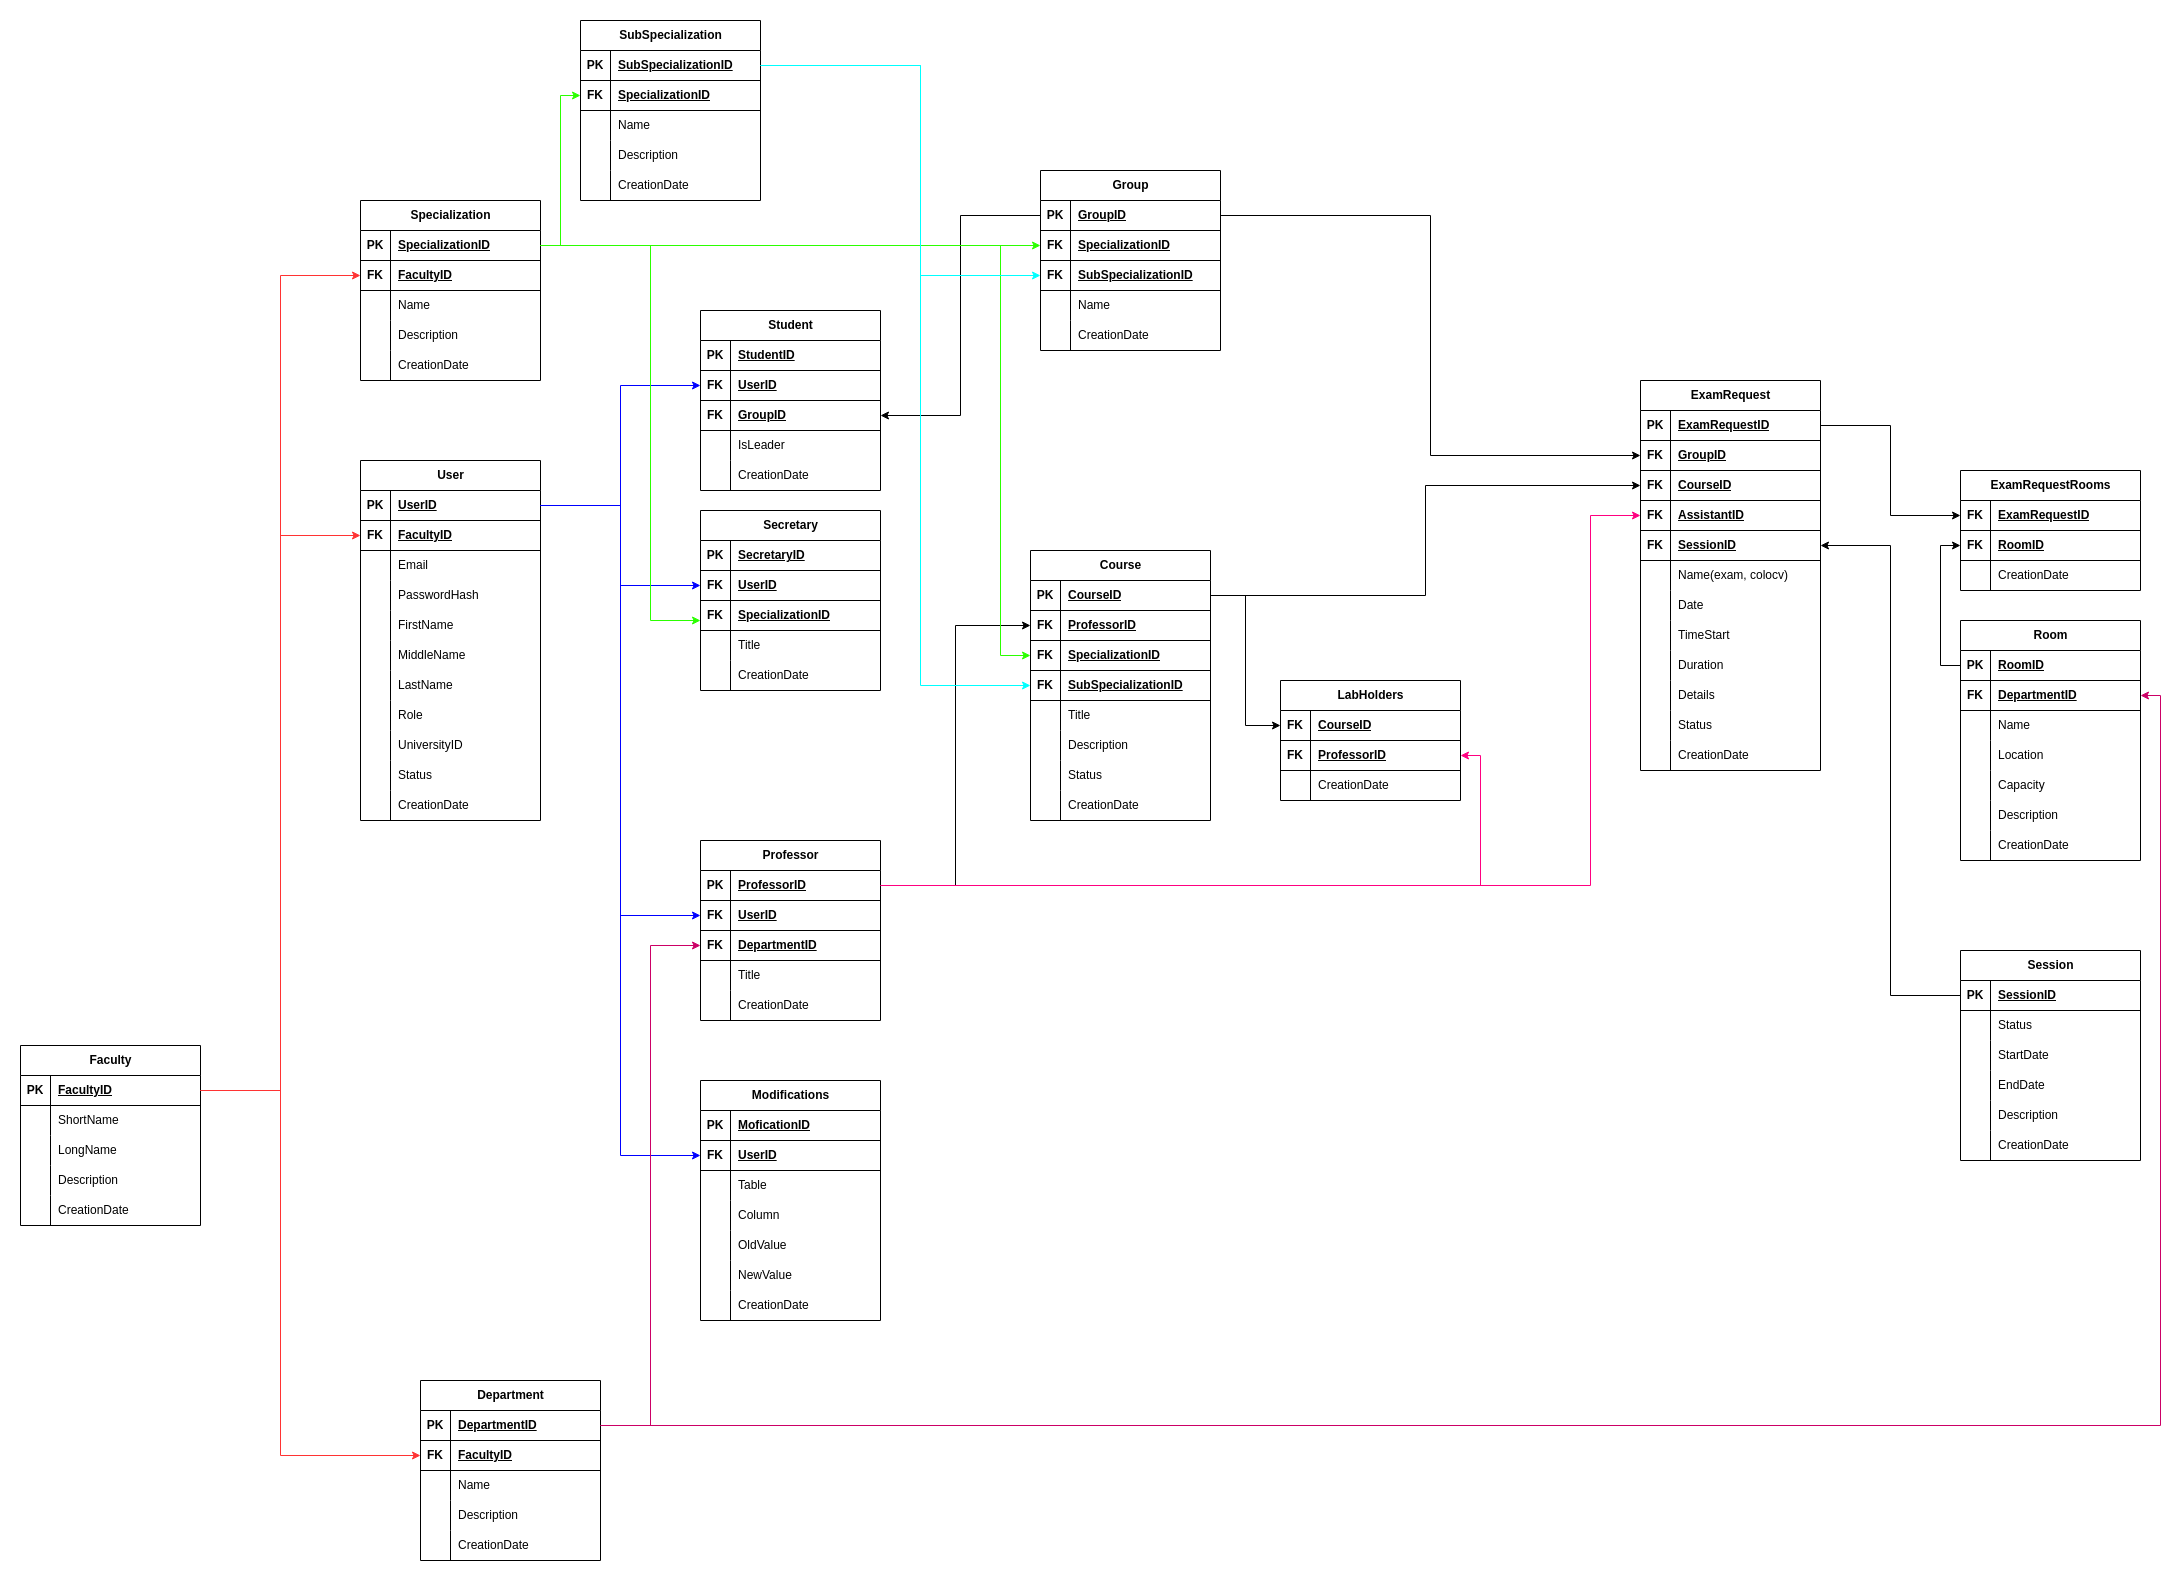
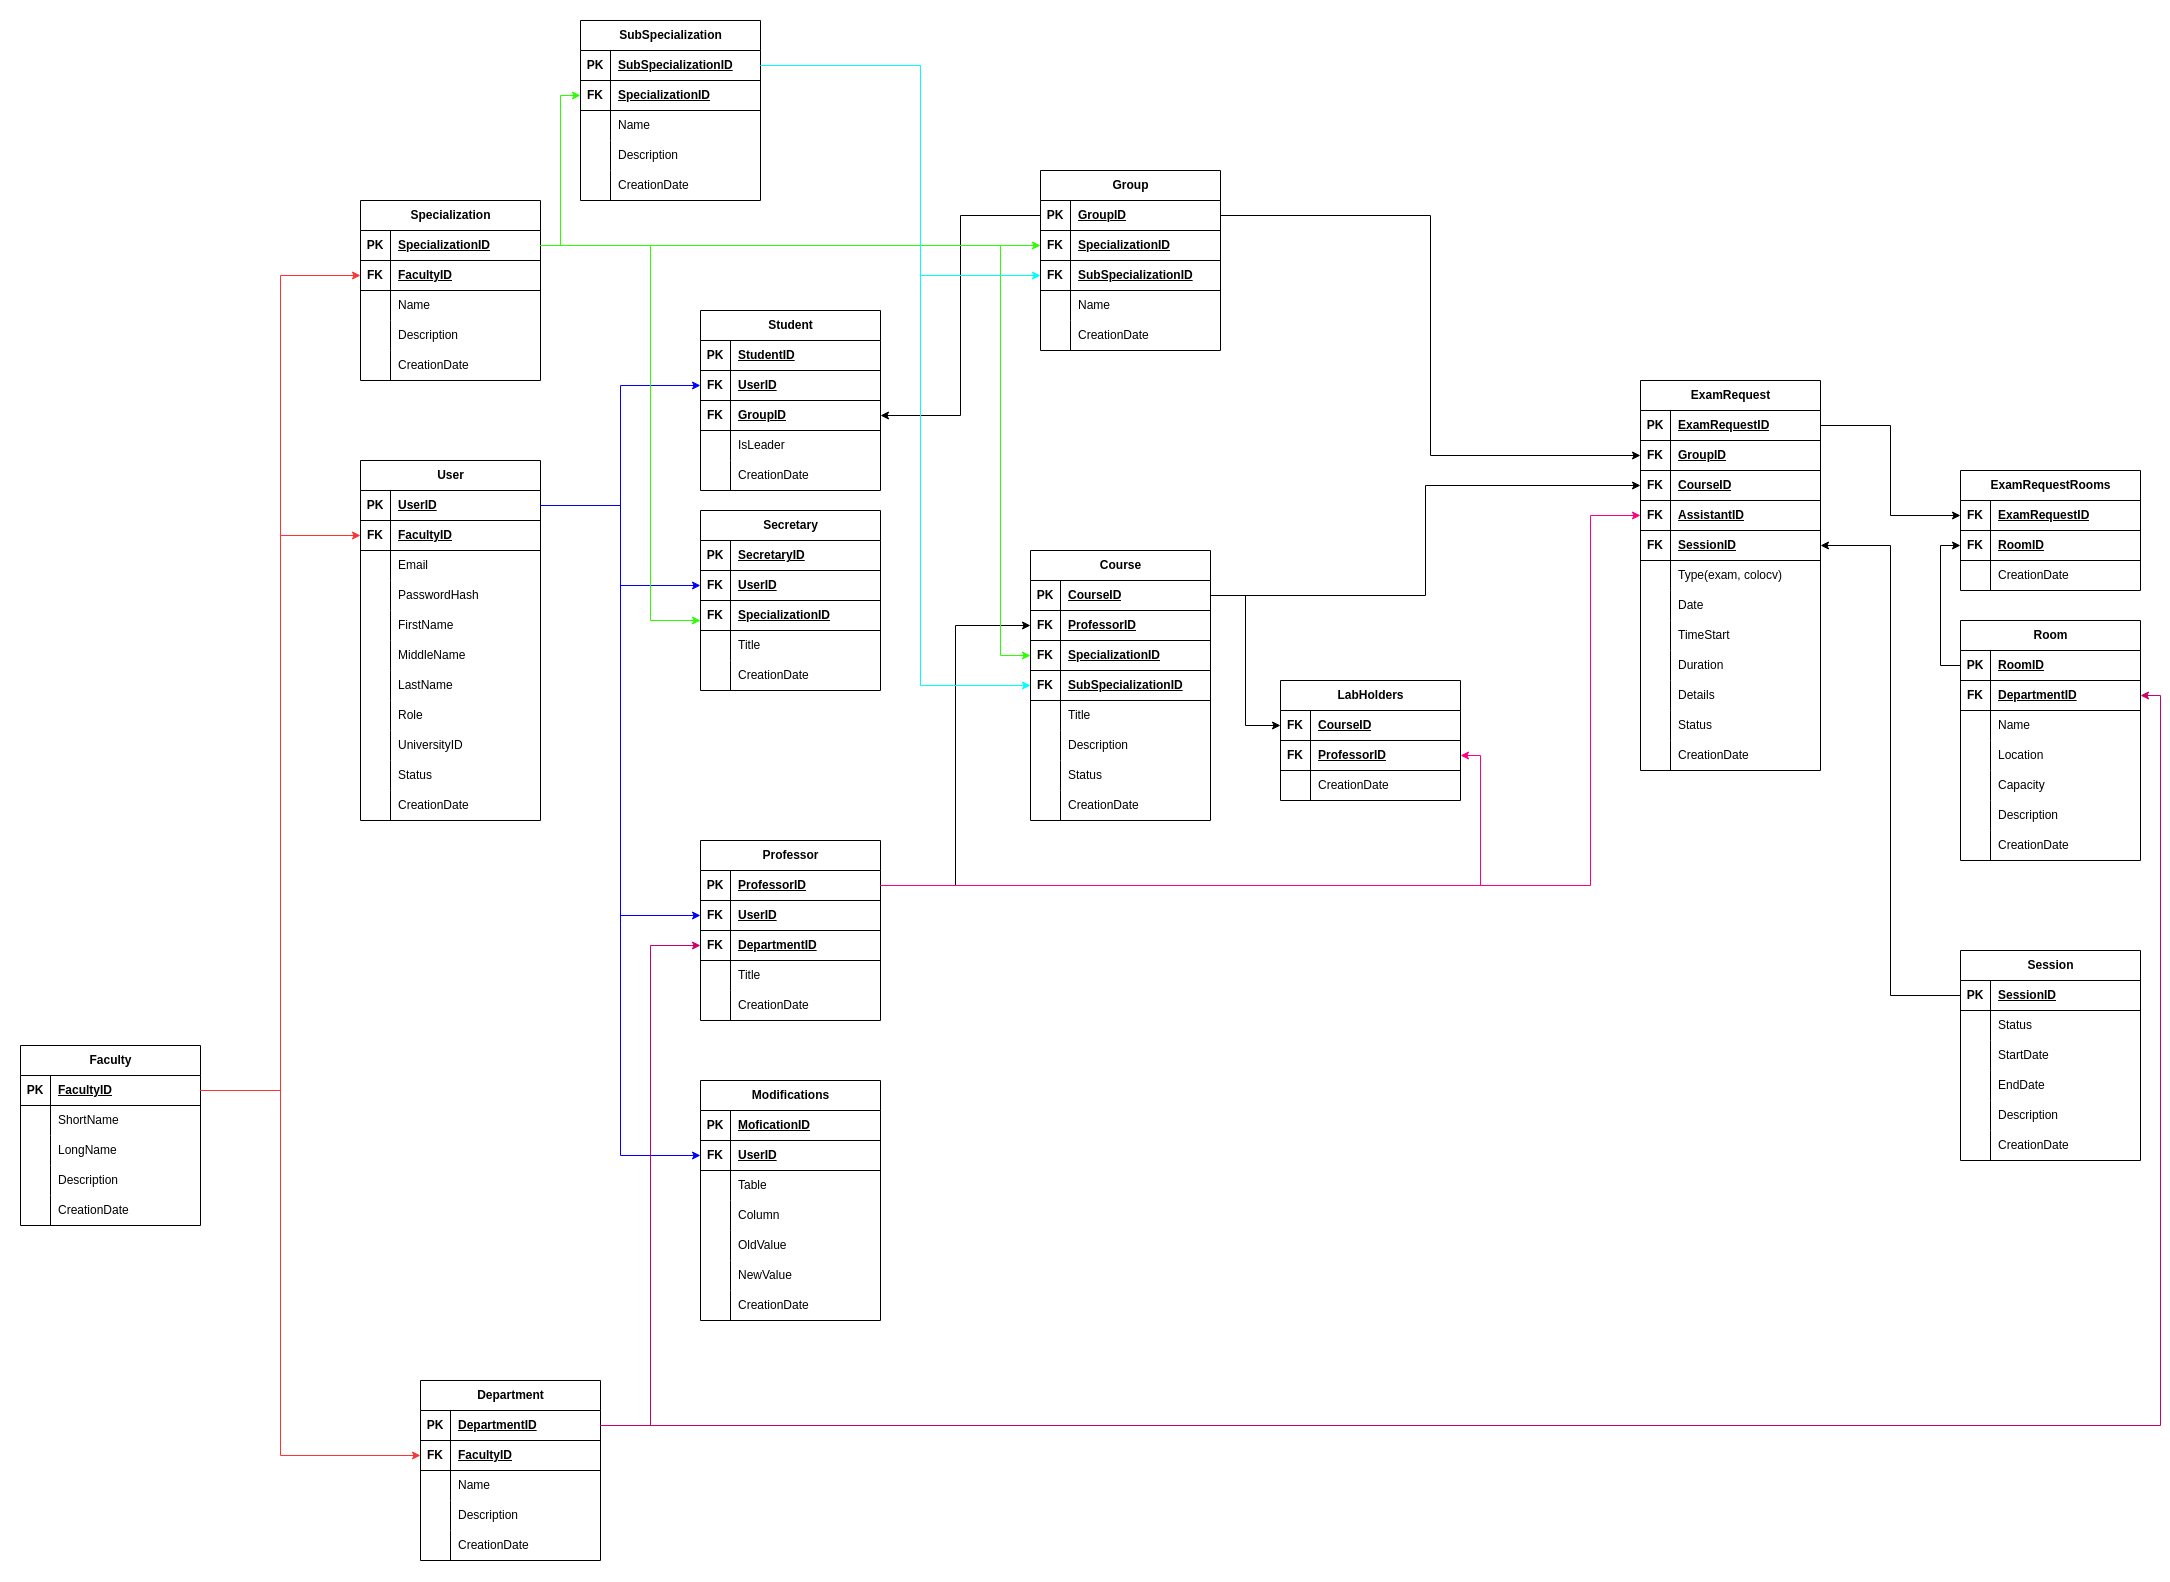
(1734, 576) -> (1734, 576)
